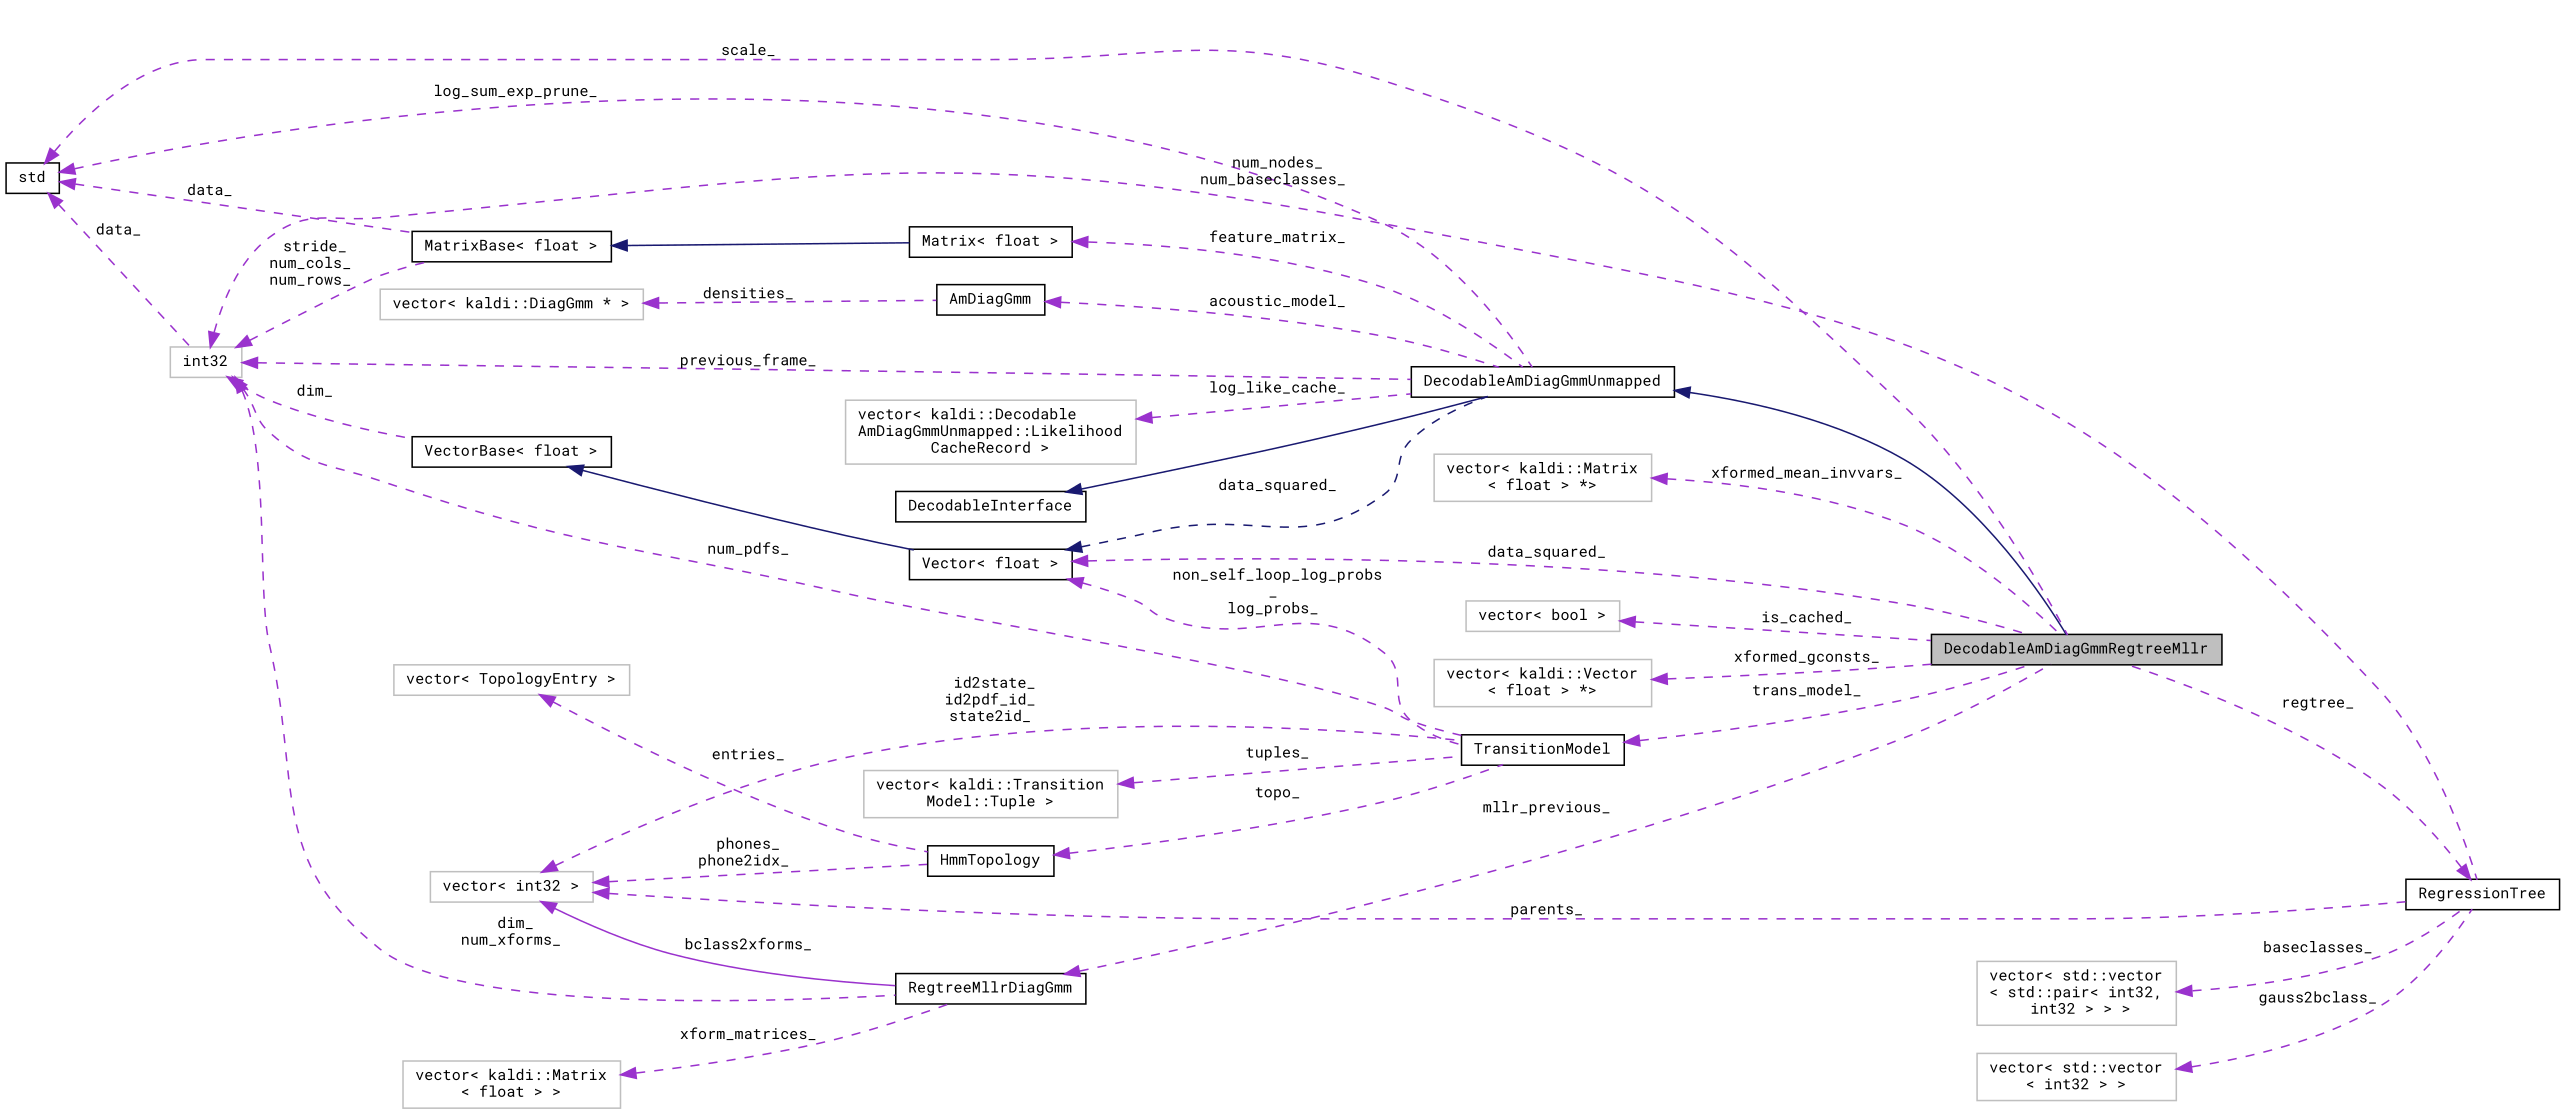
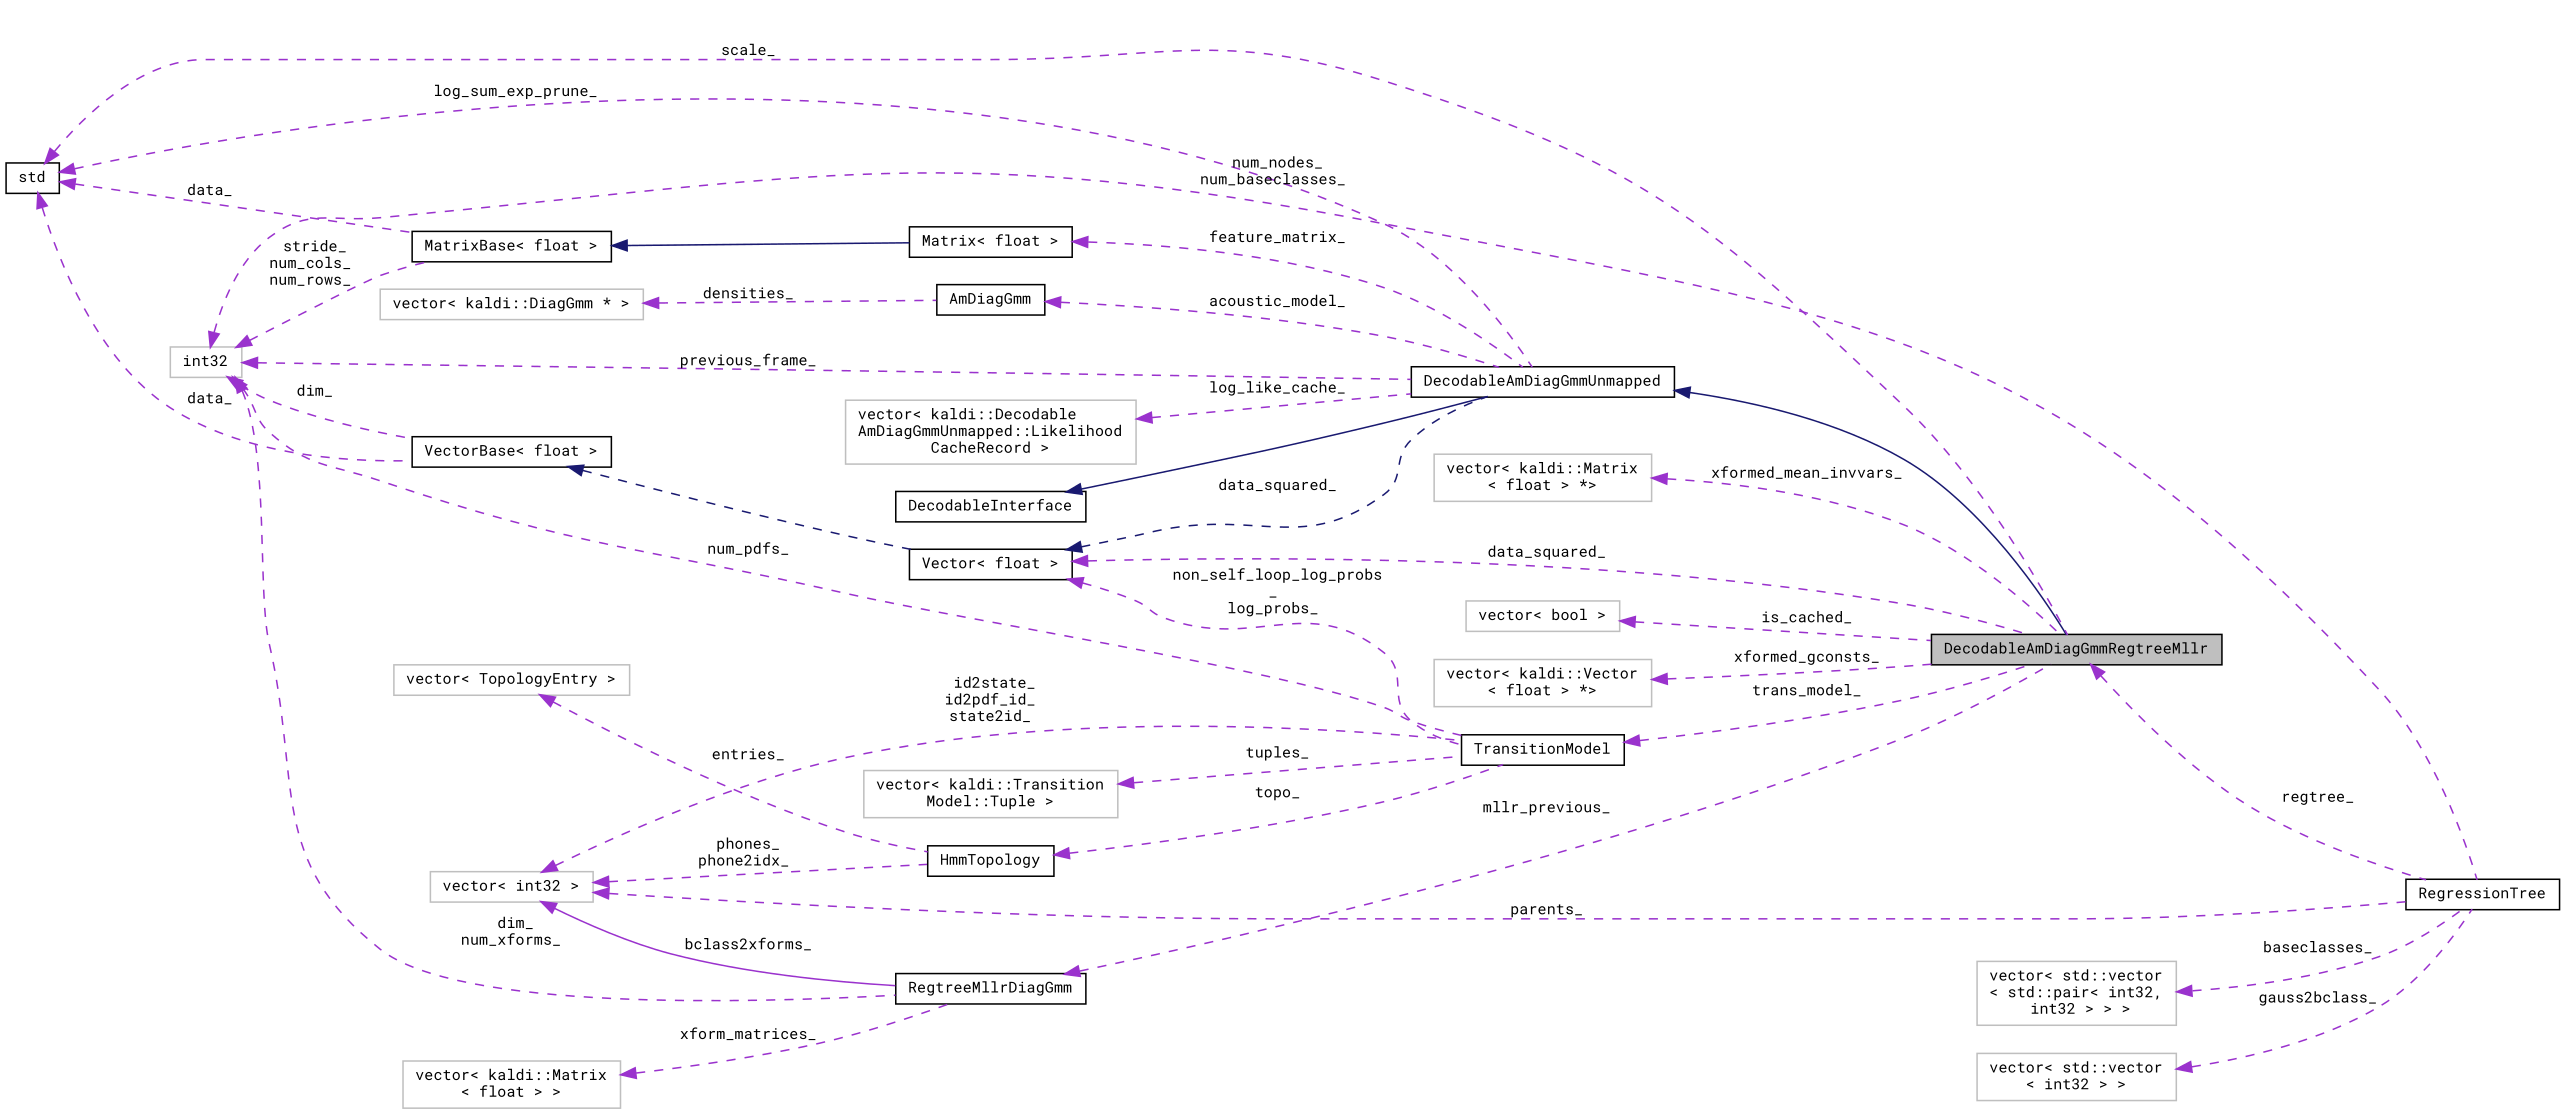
(125, 276) -> (174, 410)
(748, 512) -> (748, 512)
(2310, 741) -> (2247, 805)
